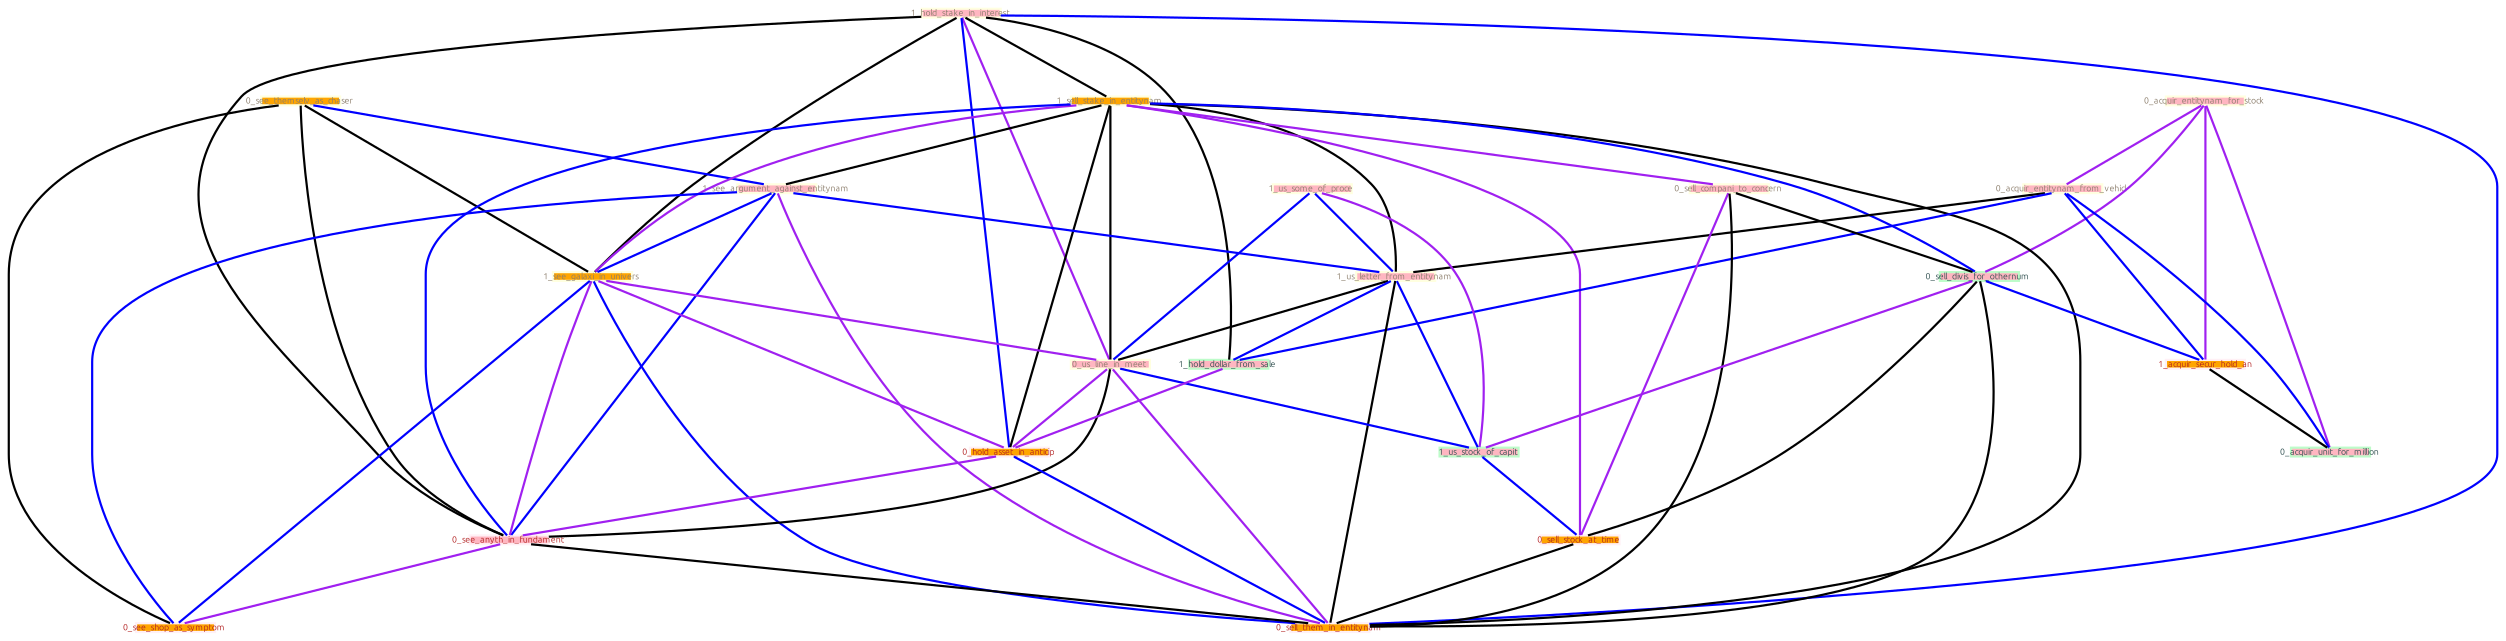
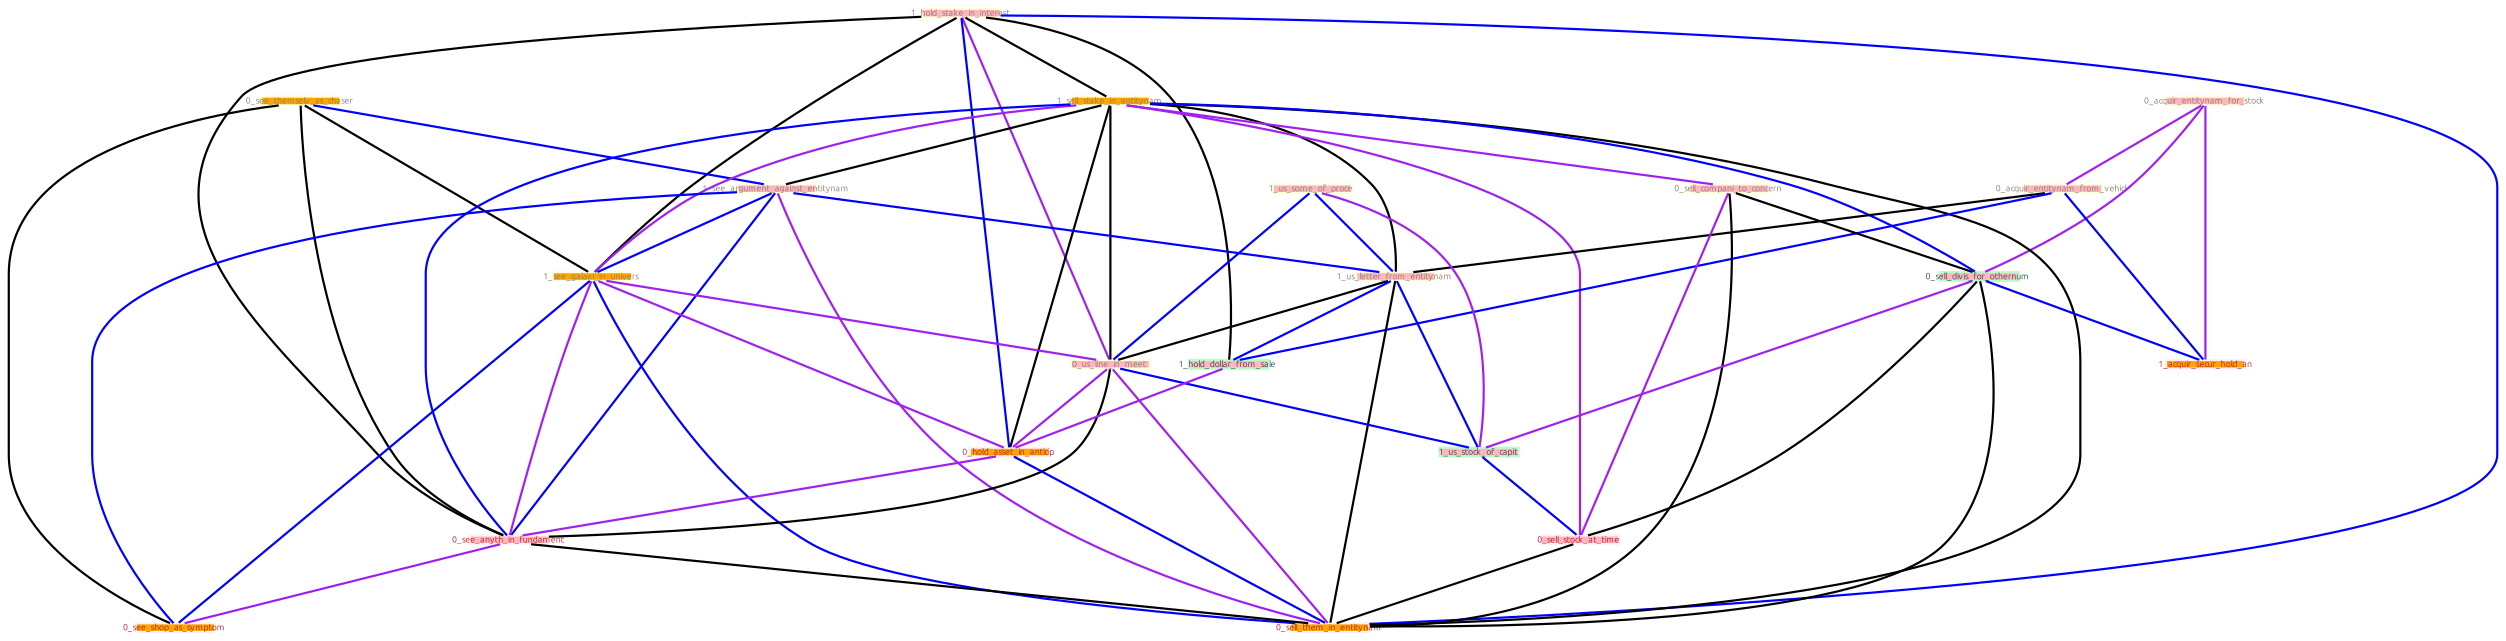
(2330, 452) -> none
(1580, 540) -> (1580, 540)
